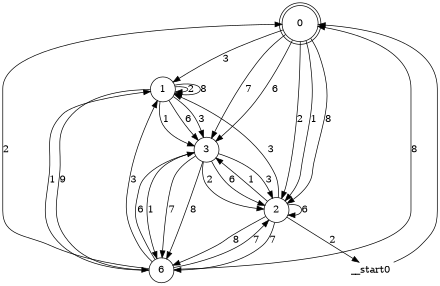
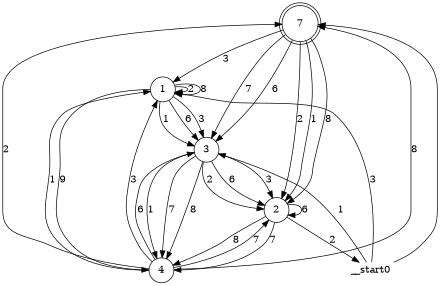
(300, 24) -> (300, 24)
(244, 135) -> (335, 115)
(245, 182) -> (308, 192)
(161, 270) -> (161, 270)
